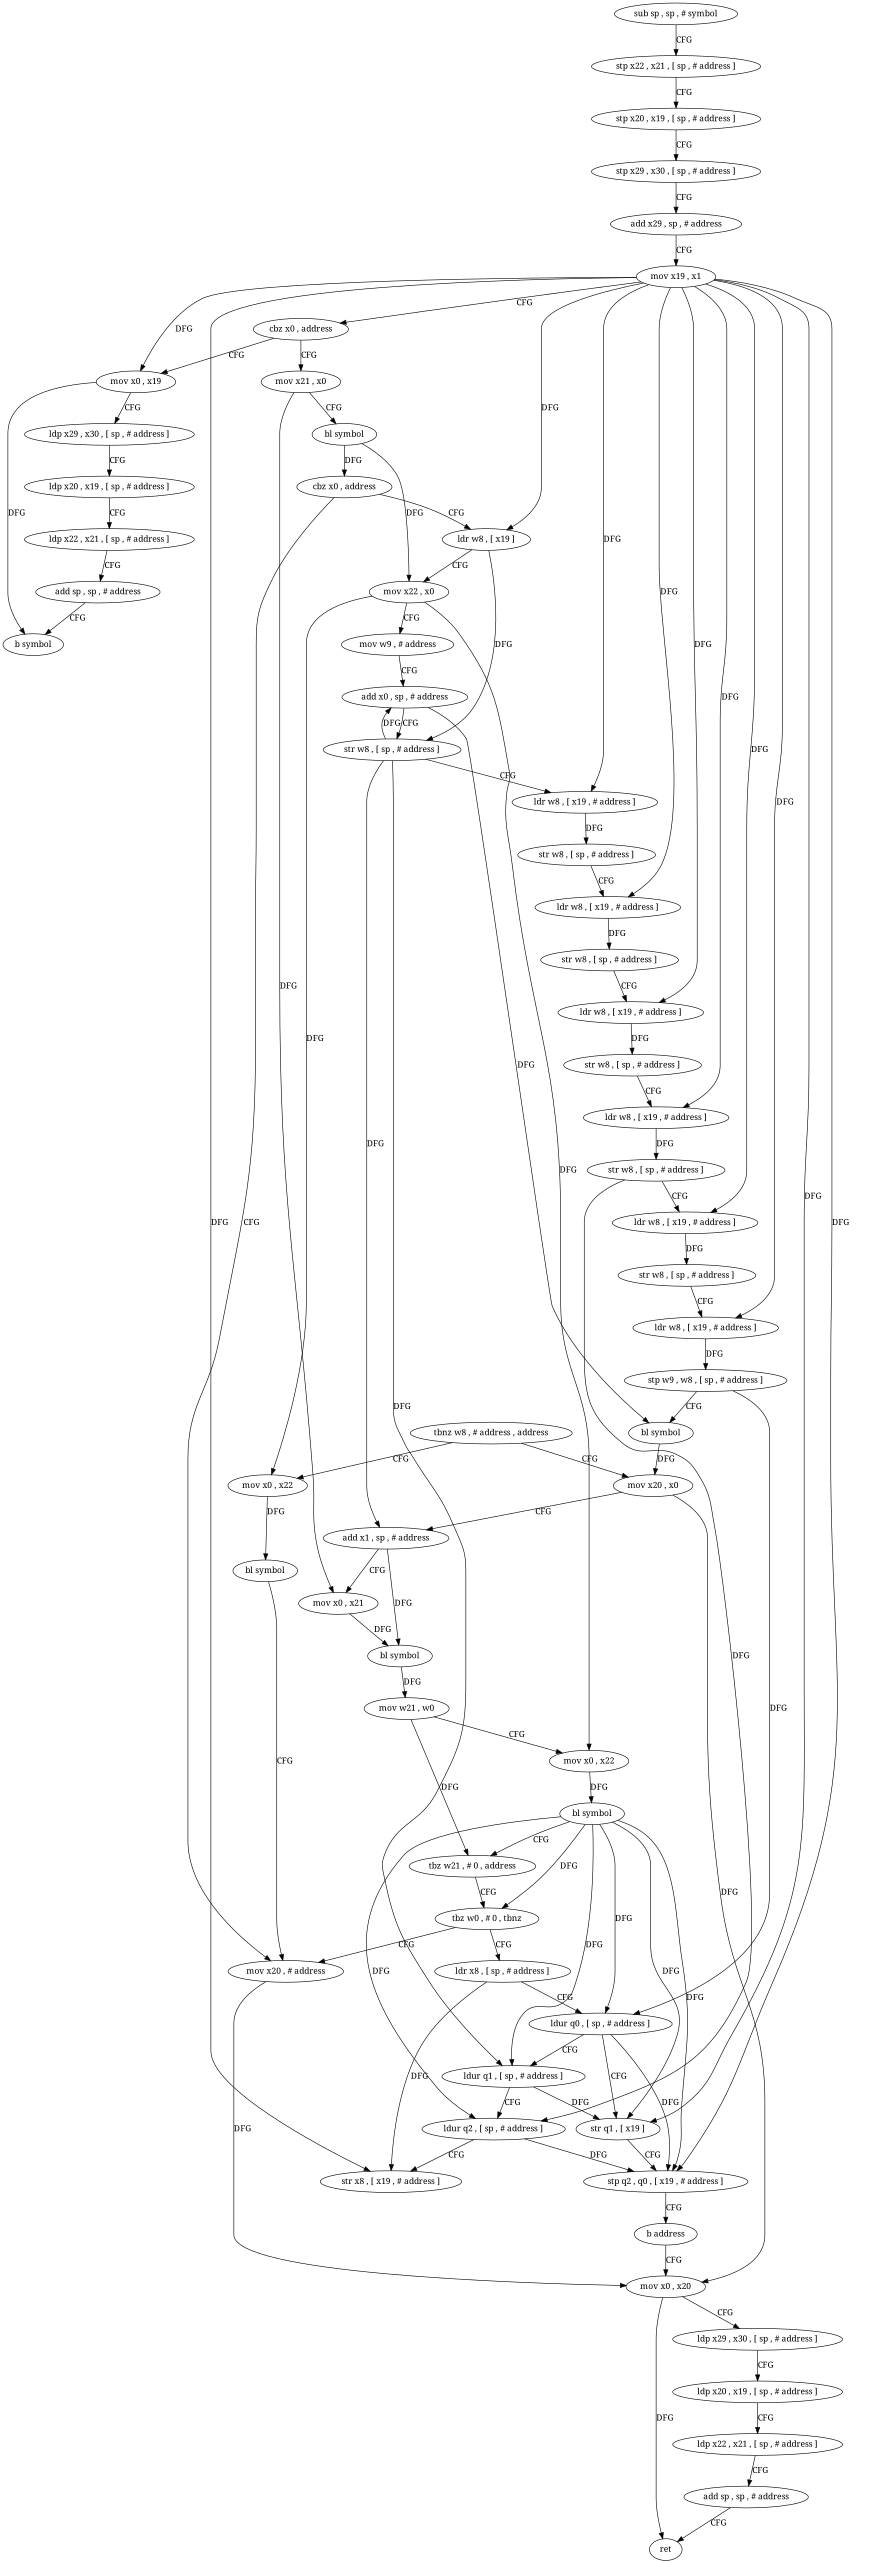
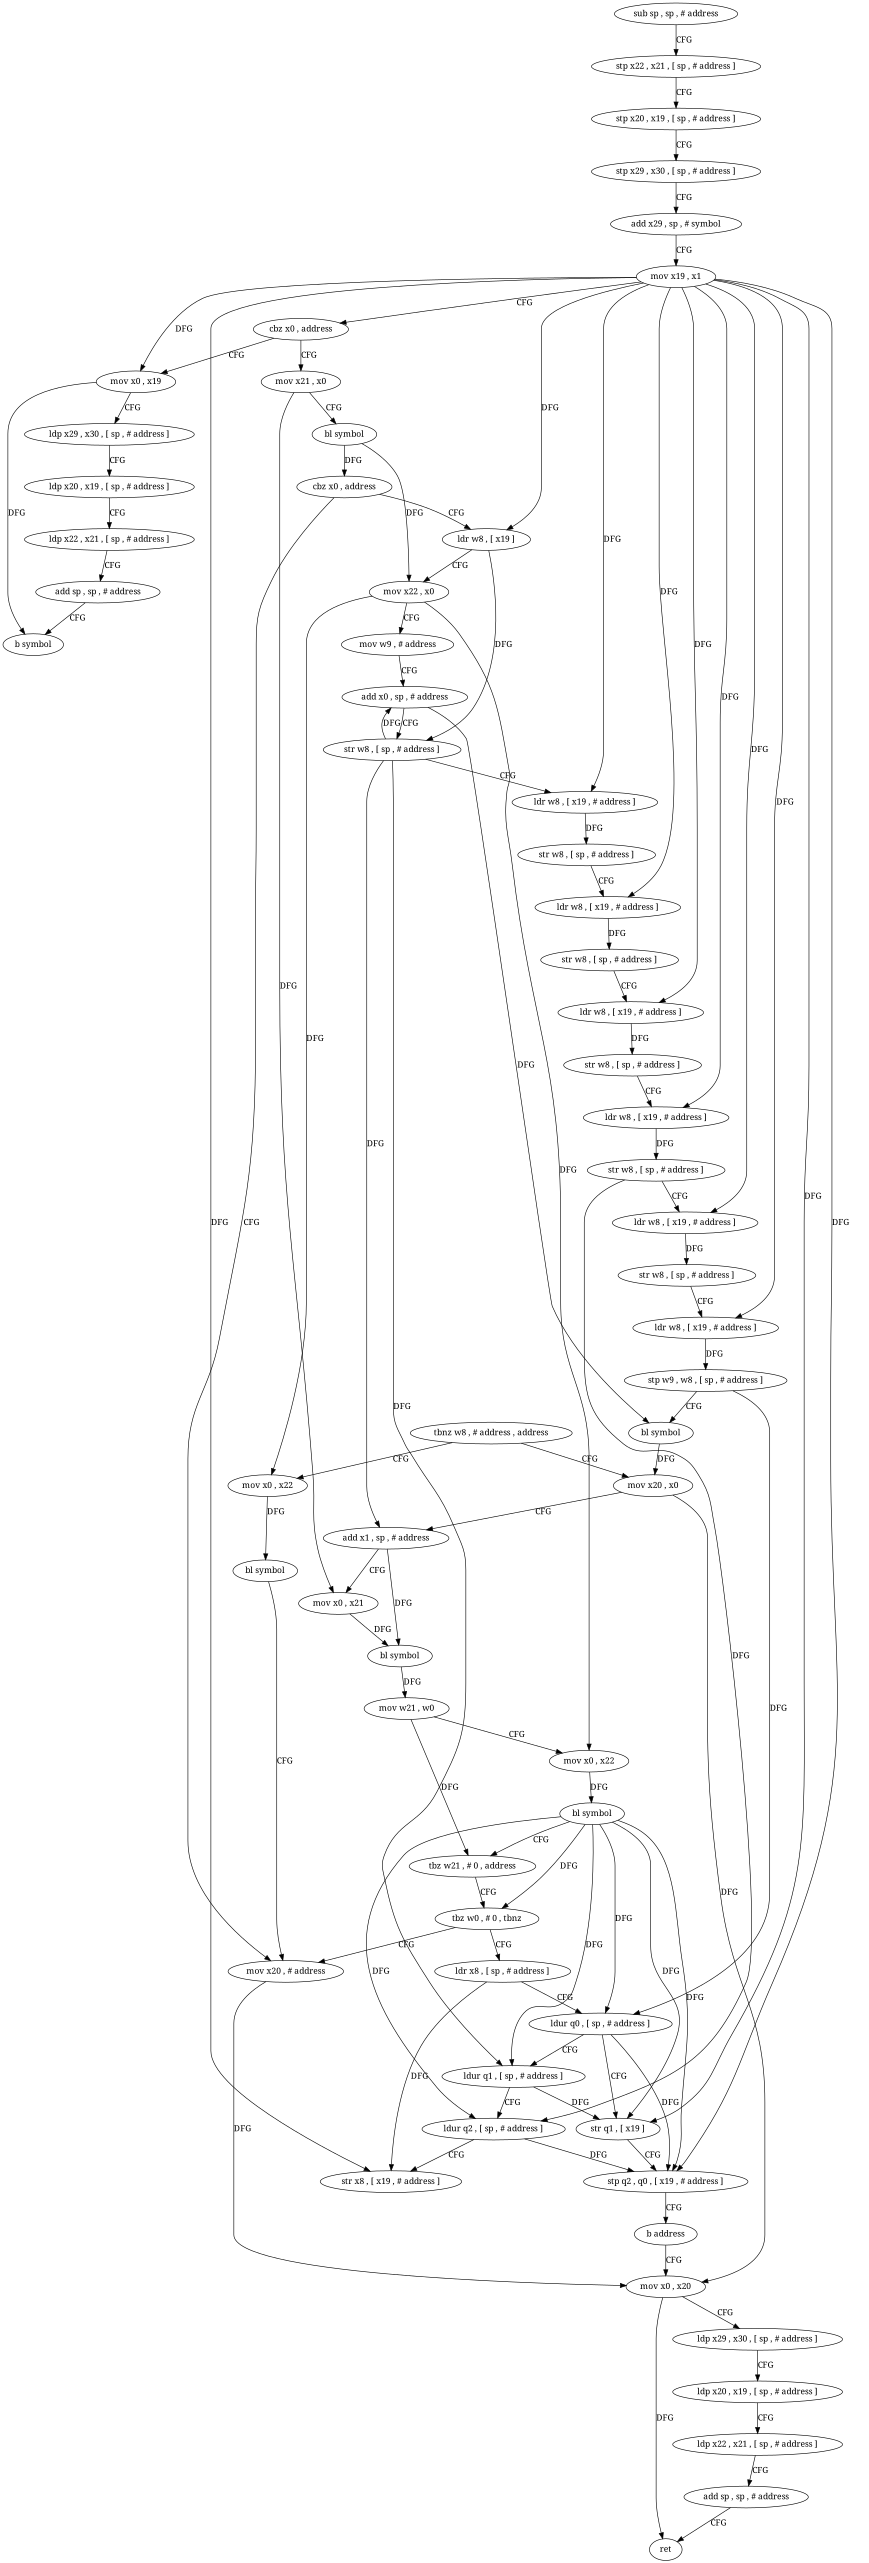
(676, 14) -> (676, 14)
(676, 224) -> (676, 224)
